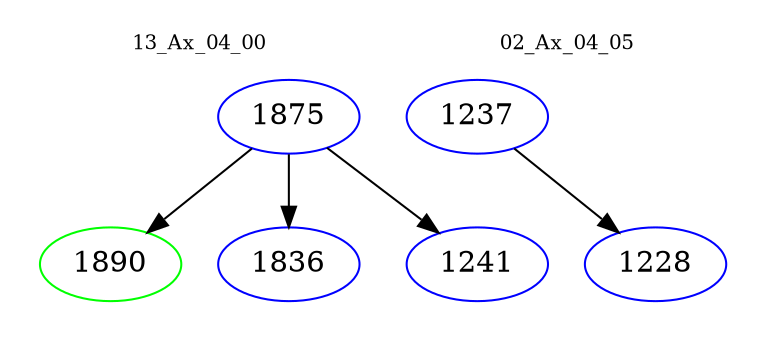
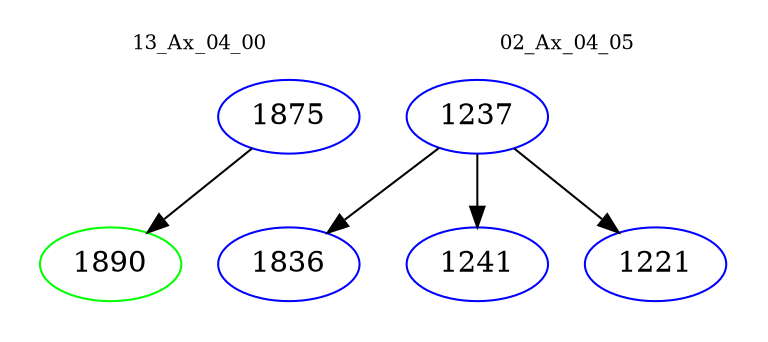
(362, 175) -> (477, 180)
(289, 180) -> (404, 175)
(656, 264) -> (656, 264)
